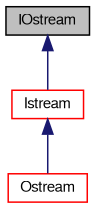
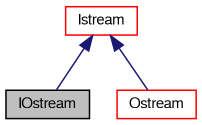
(48, 70) -> (70, 69)
